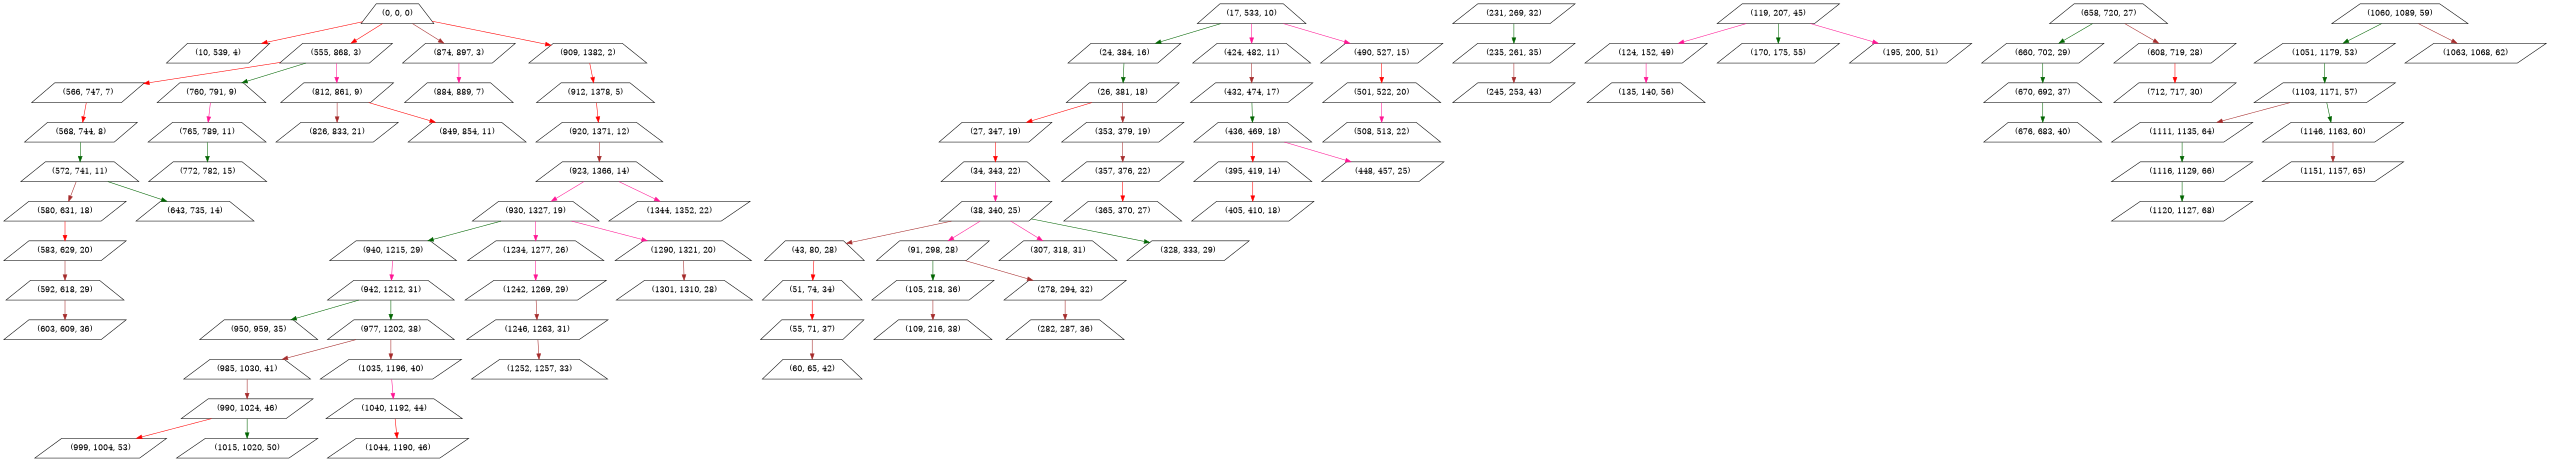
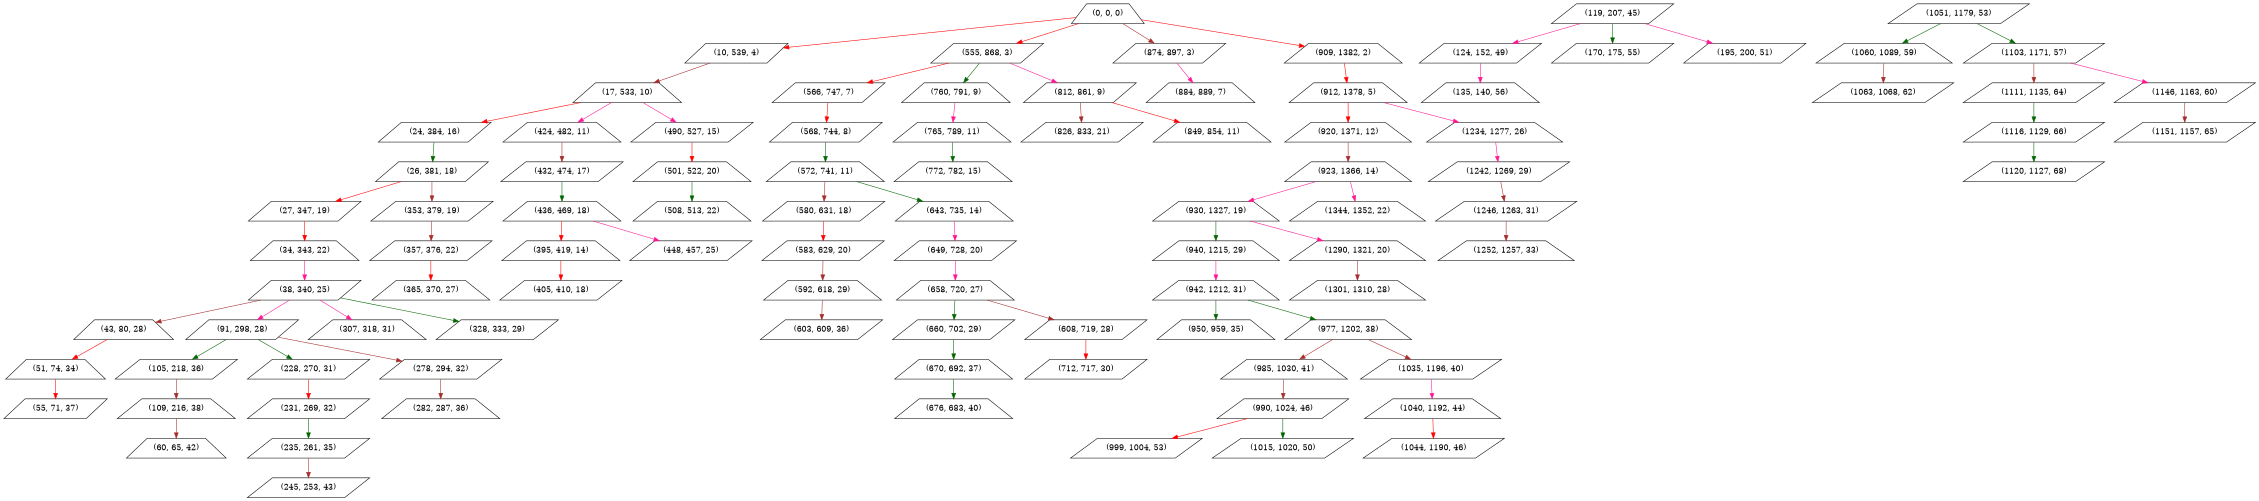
(2365, 32) -> (1924, 32)
(1191, 33) -> (534, 112)
none -> (685, 72)
(1382, 110) -> (692, 189)
(2328, 110) -> (2107, 72)
(679, 211) -> (1357, 211)
(536, 228) -> (1419, 112)
none -> (955, 251)
(812, 347) -> (176, 426)
none -> (309, 369)
